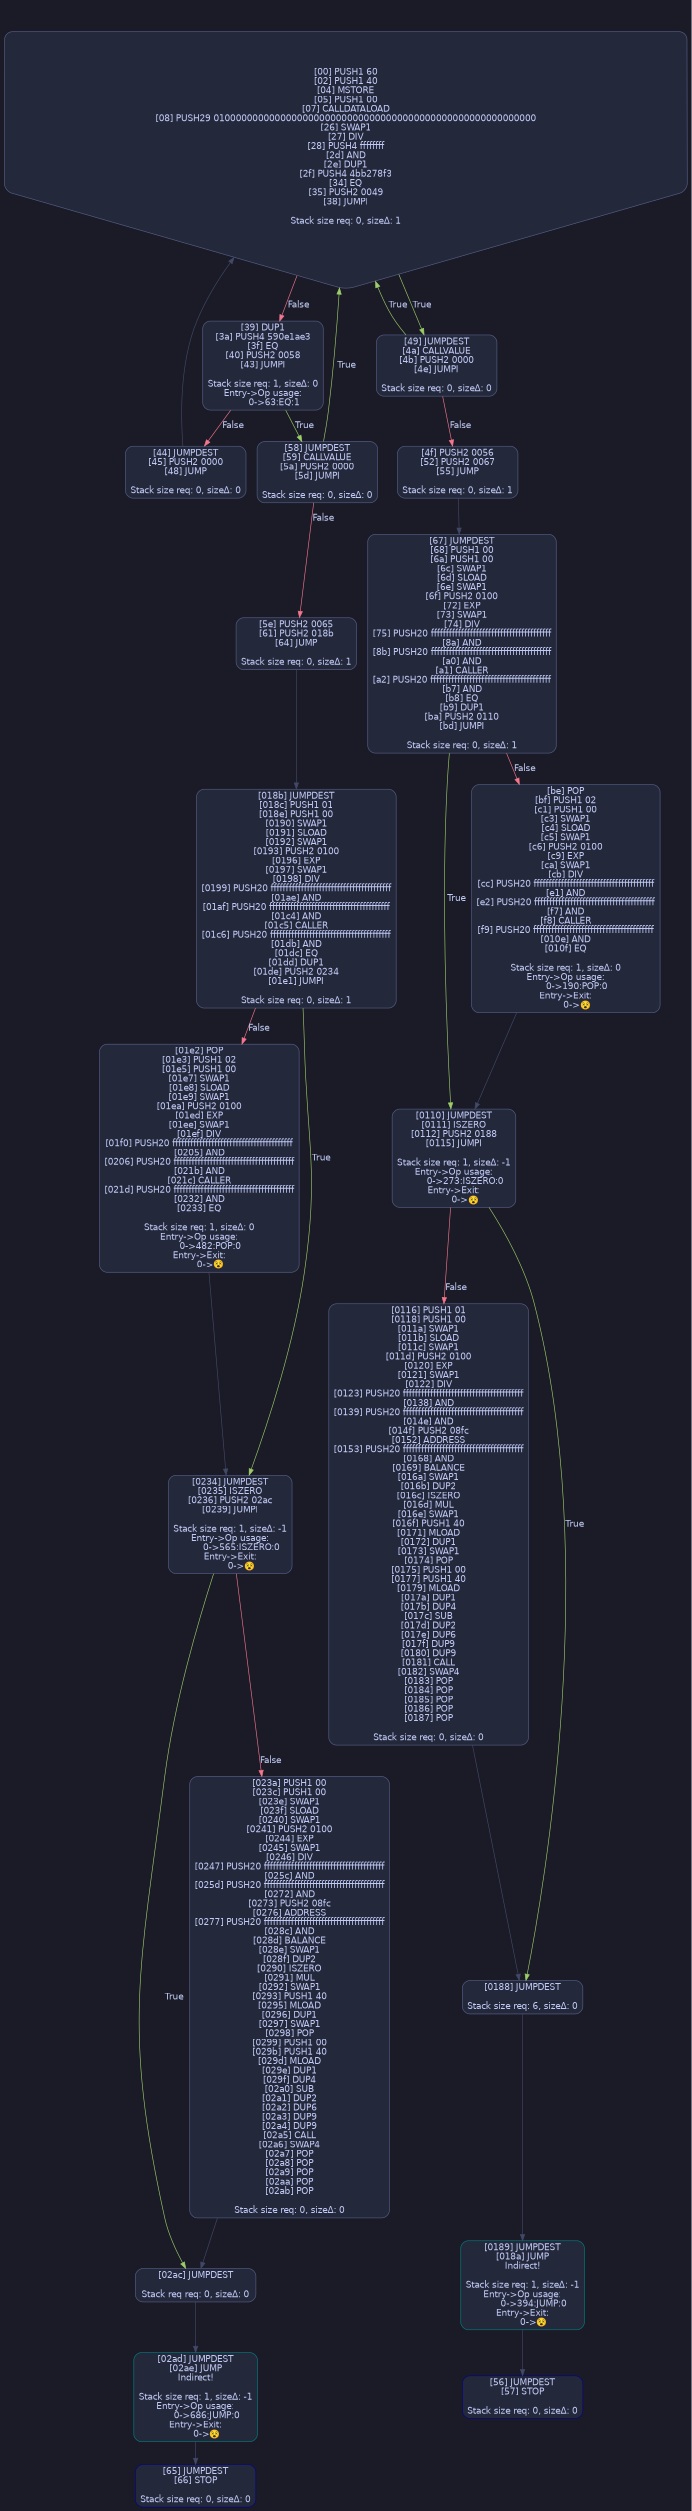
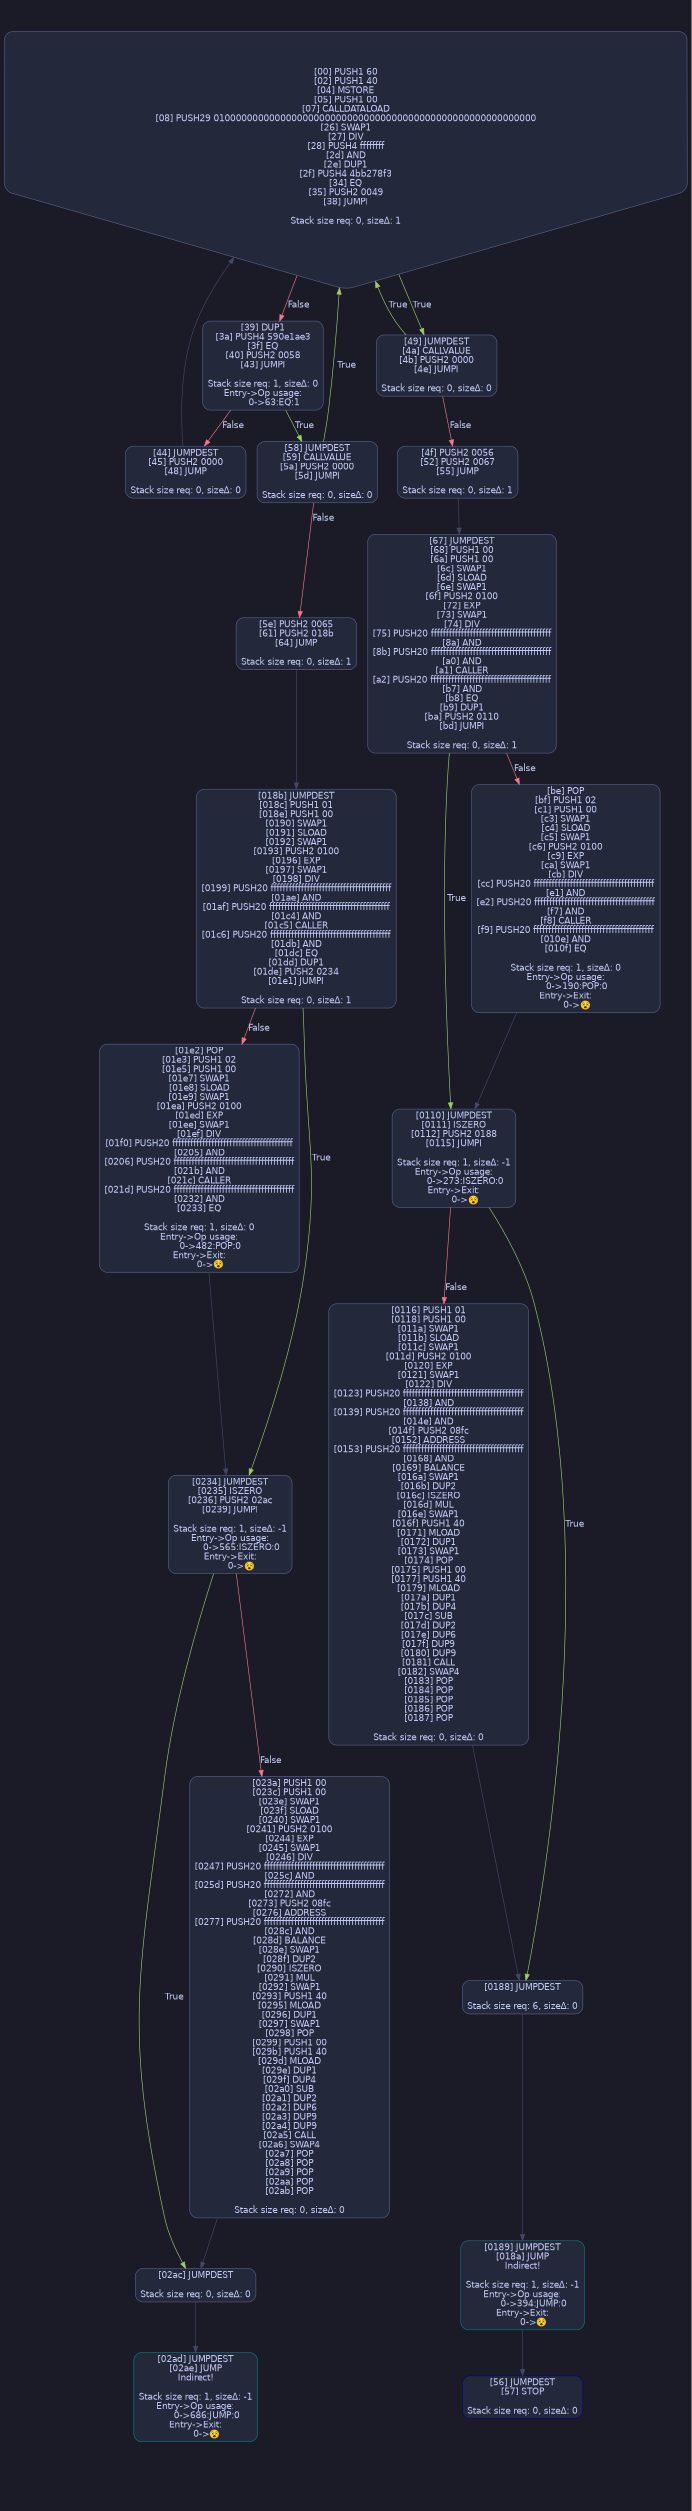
(196, 2285) -> (196, 2285)
(196, 2486) -> none
